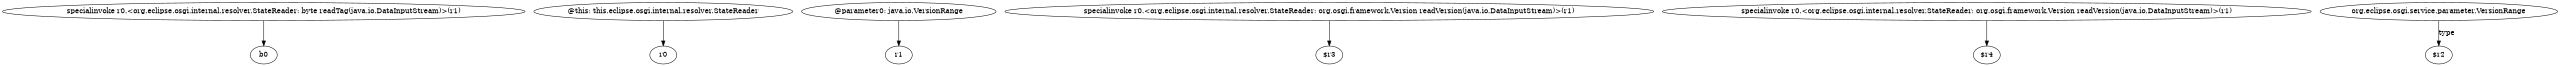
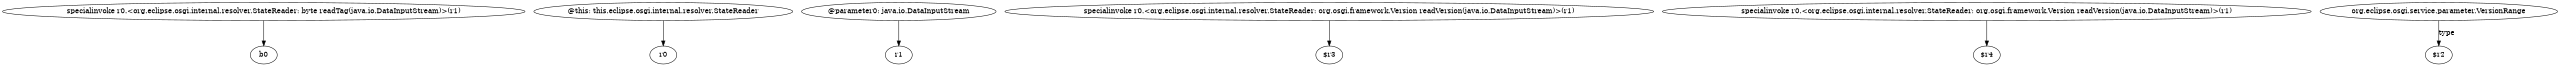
(899, 12) -> (899, 12)
